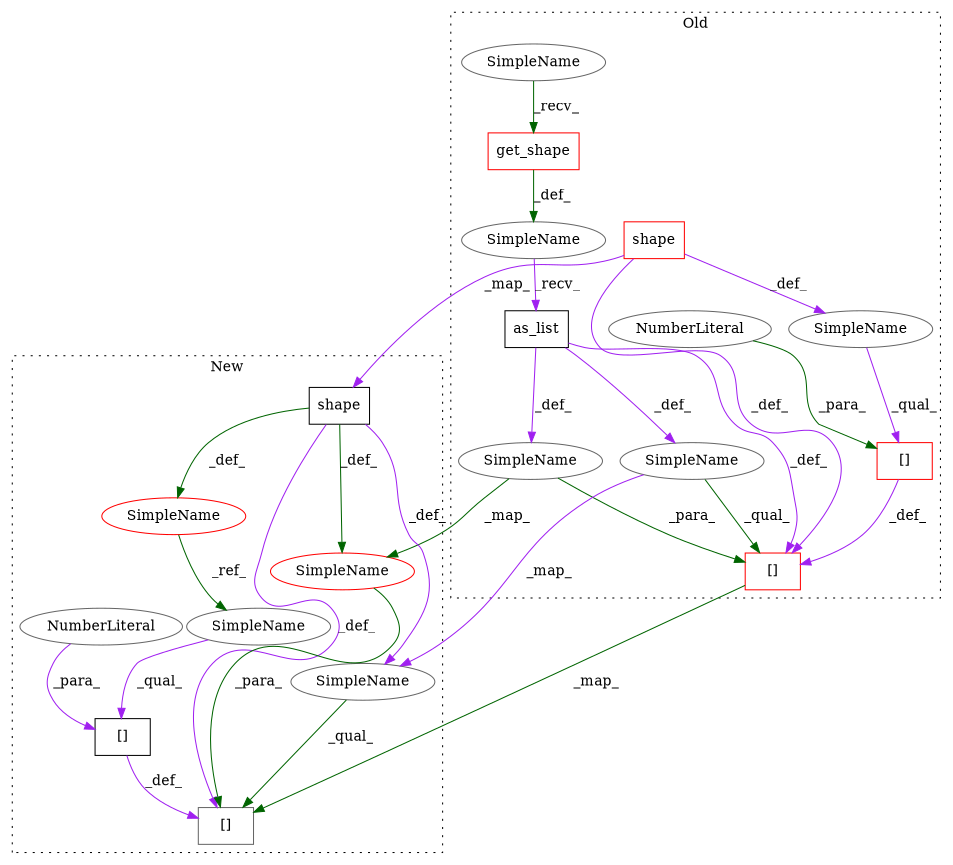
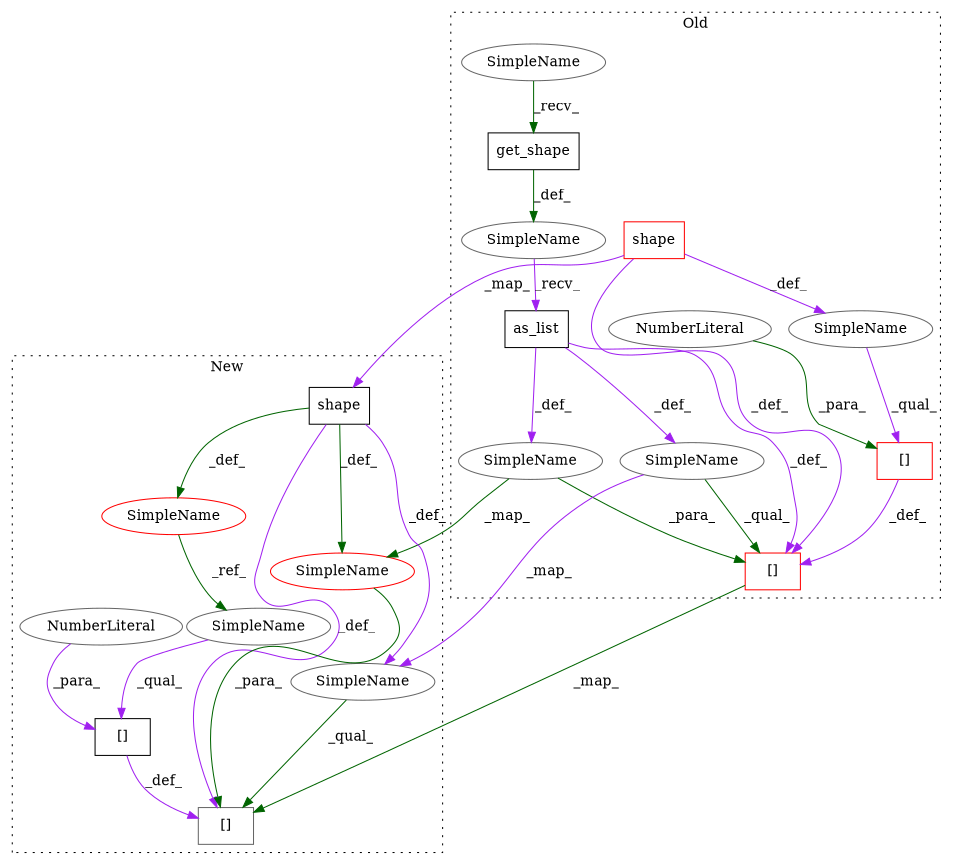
(534, 151) -> (534, 151)
